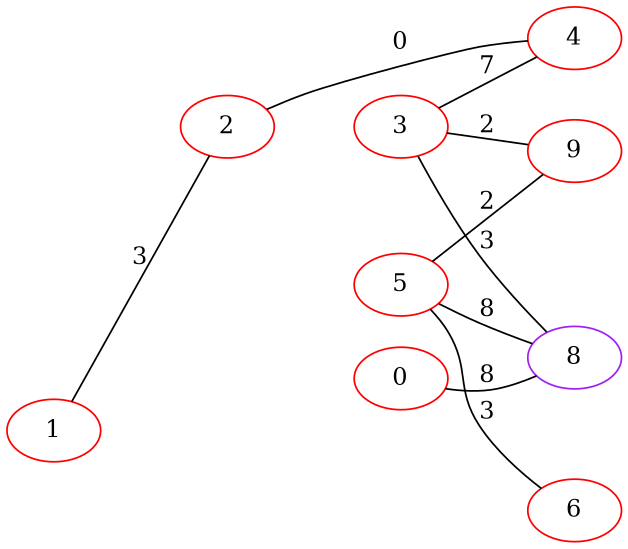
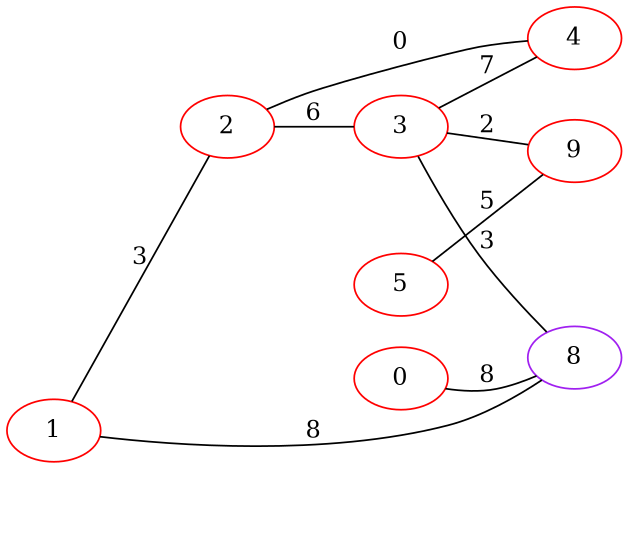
none -> (314, 127)
(488, 202) -> (488, 202)
(485, 325) -> (327, 443)
(575, 510) -> none
